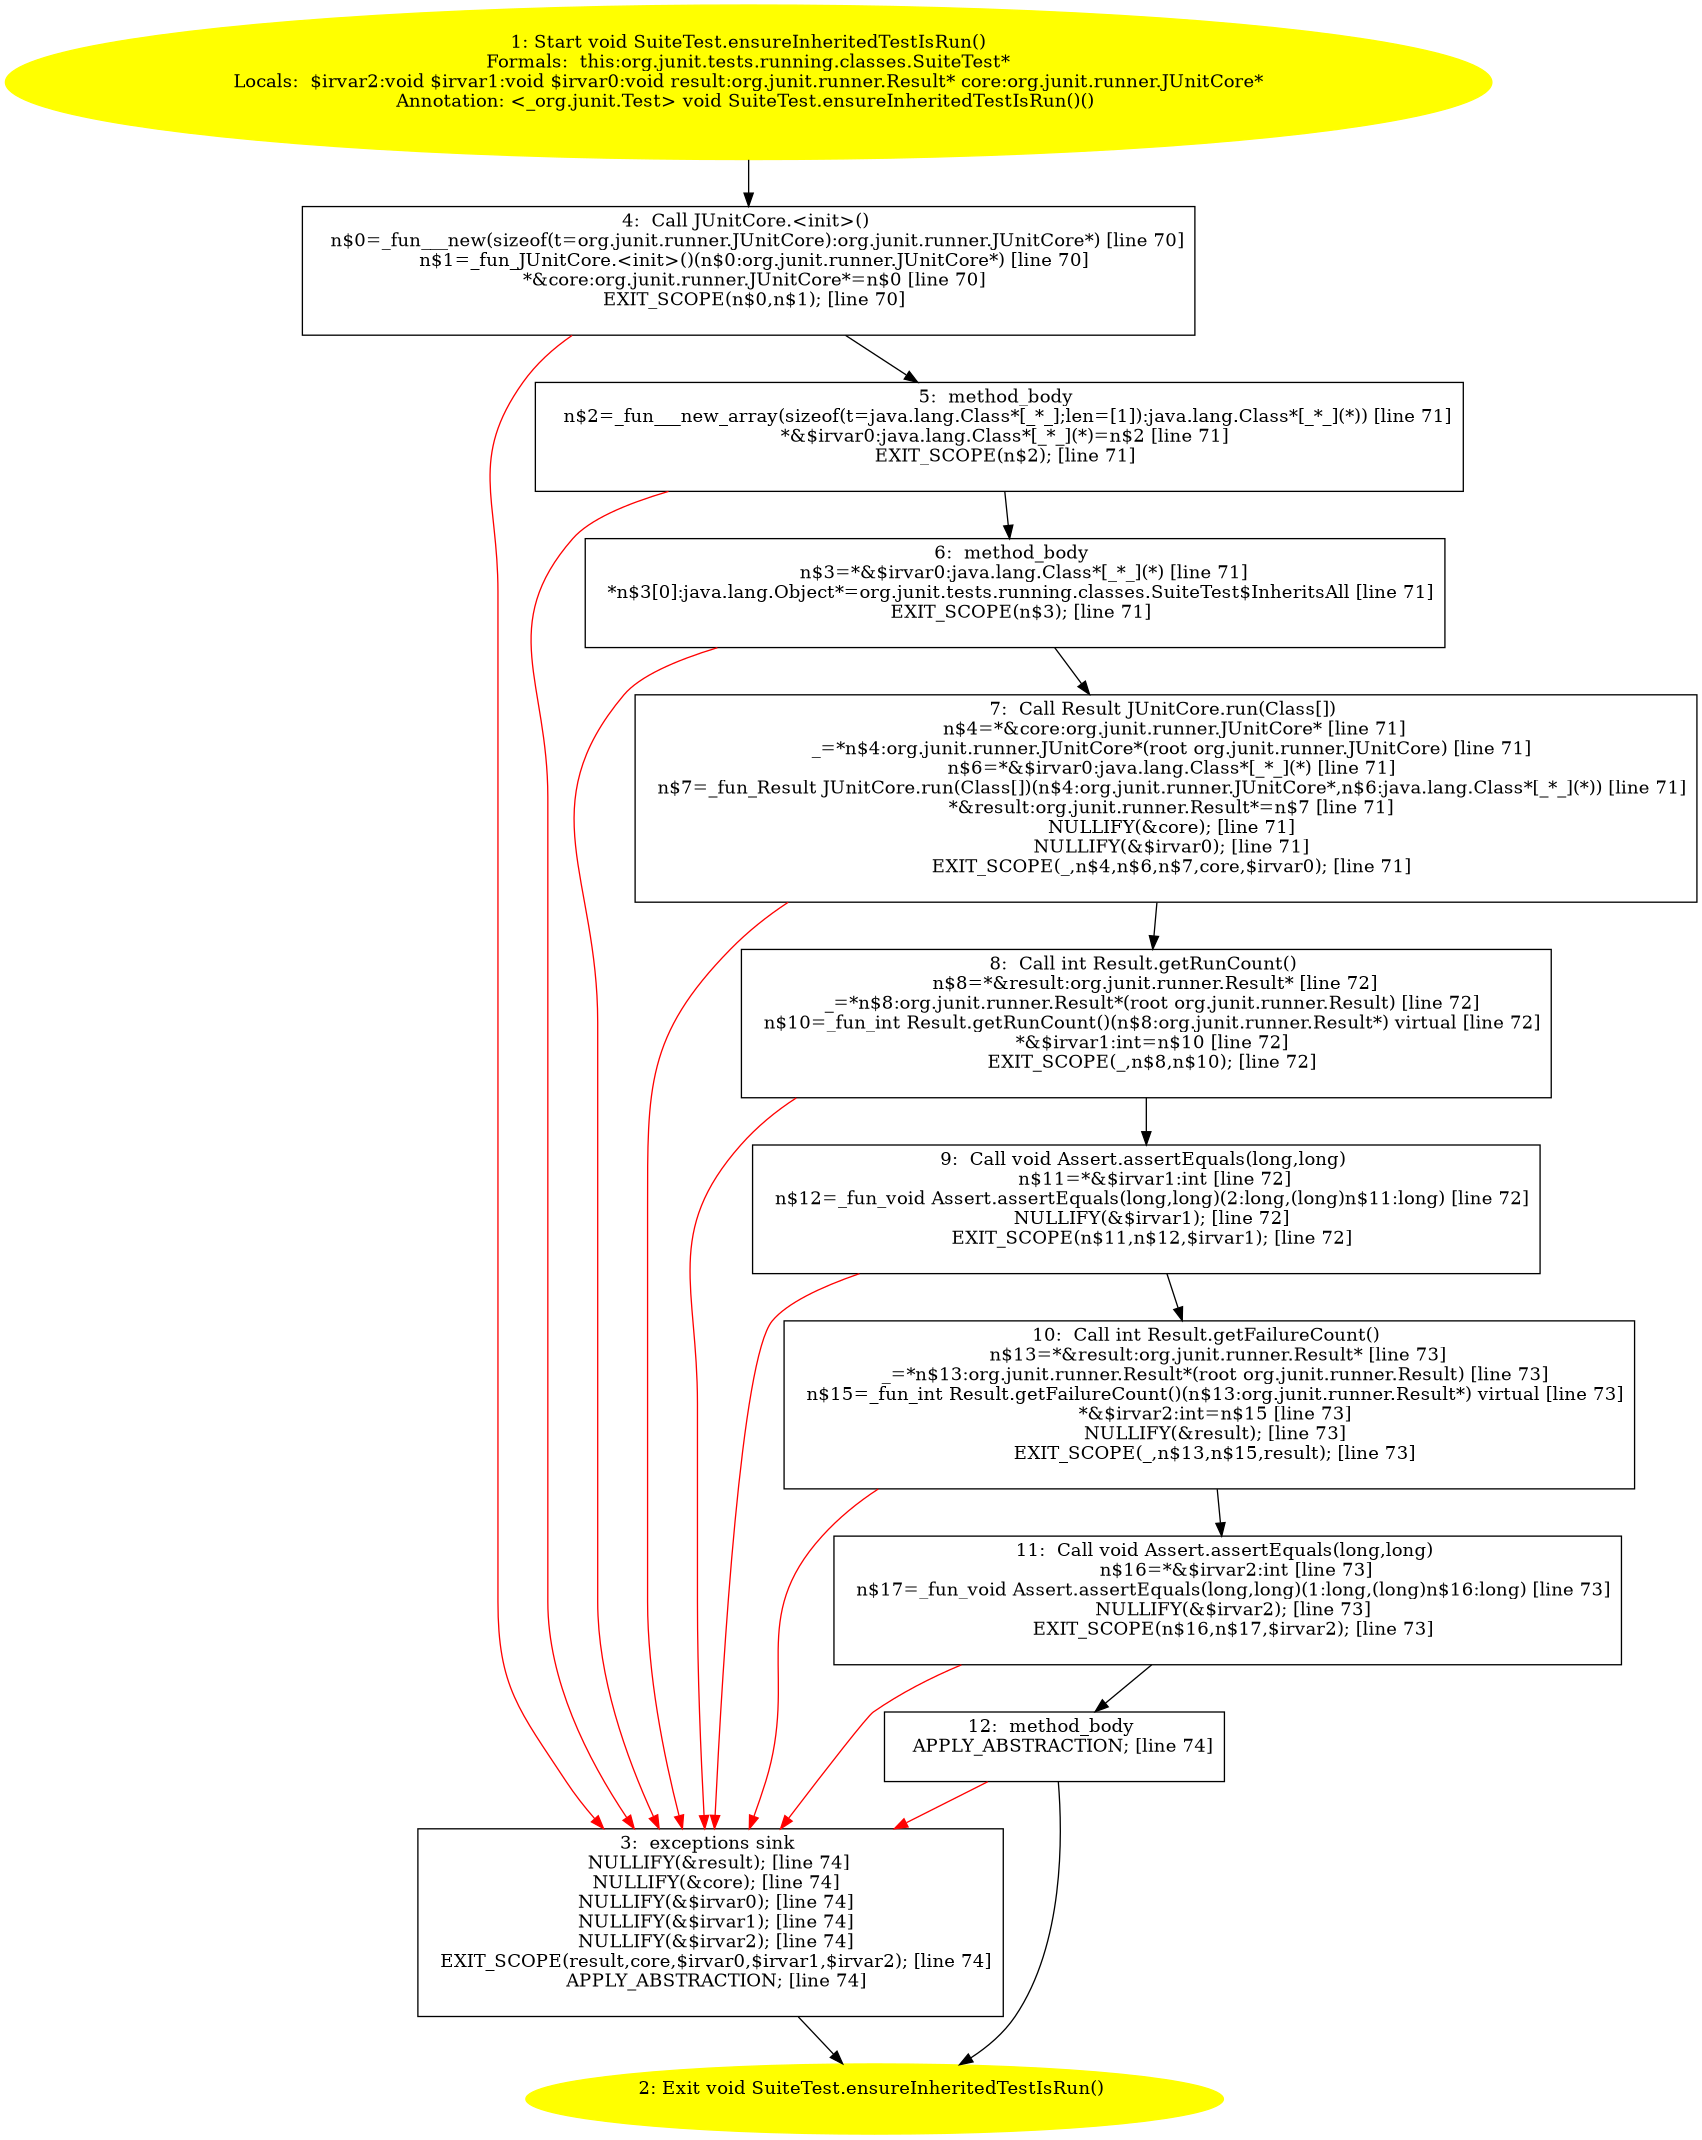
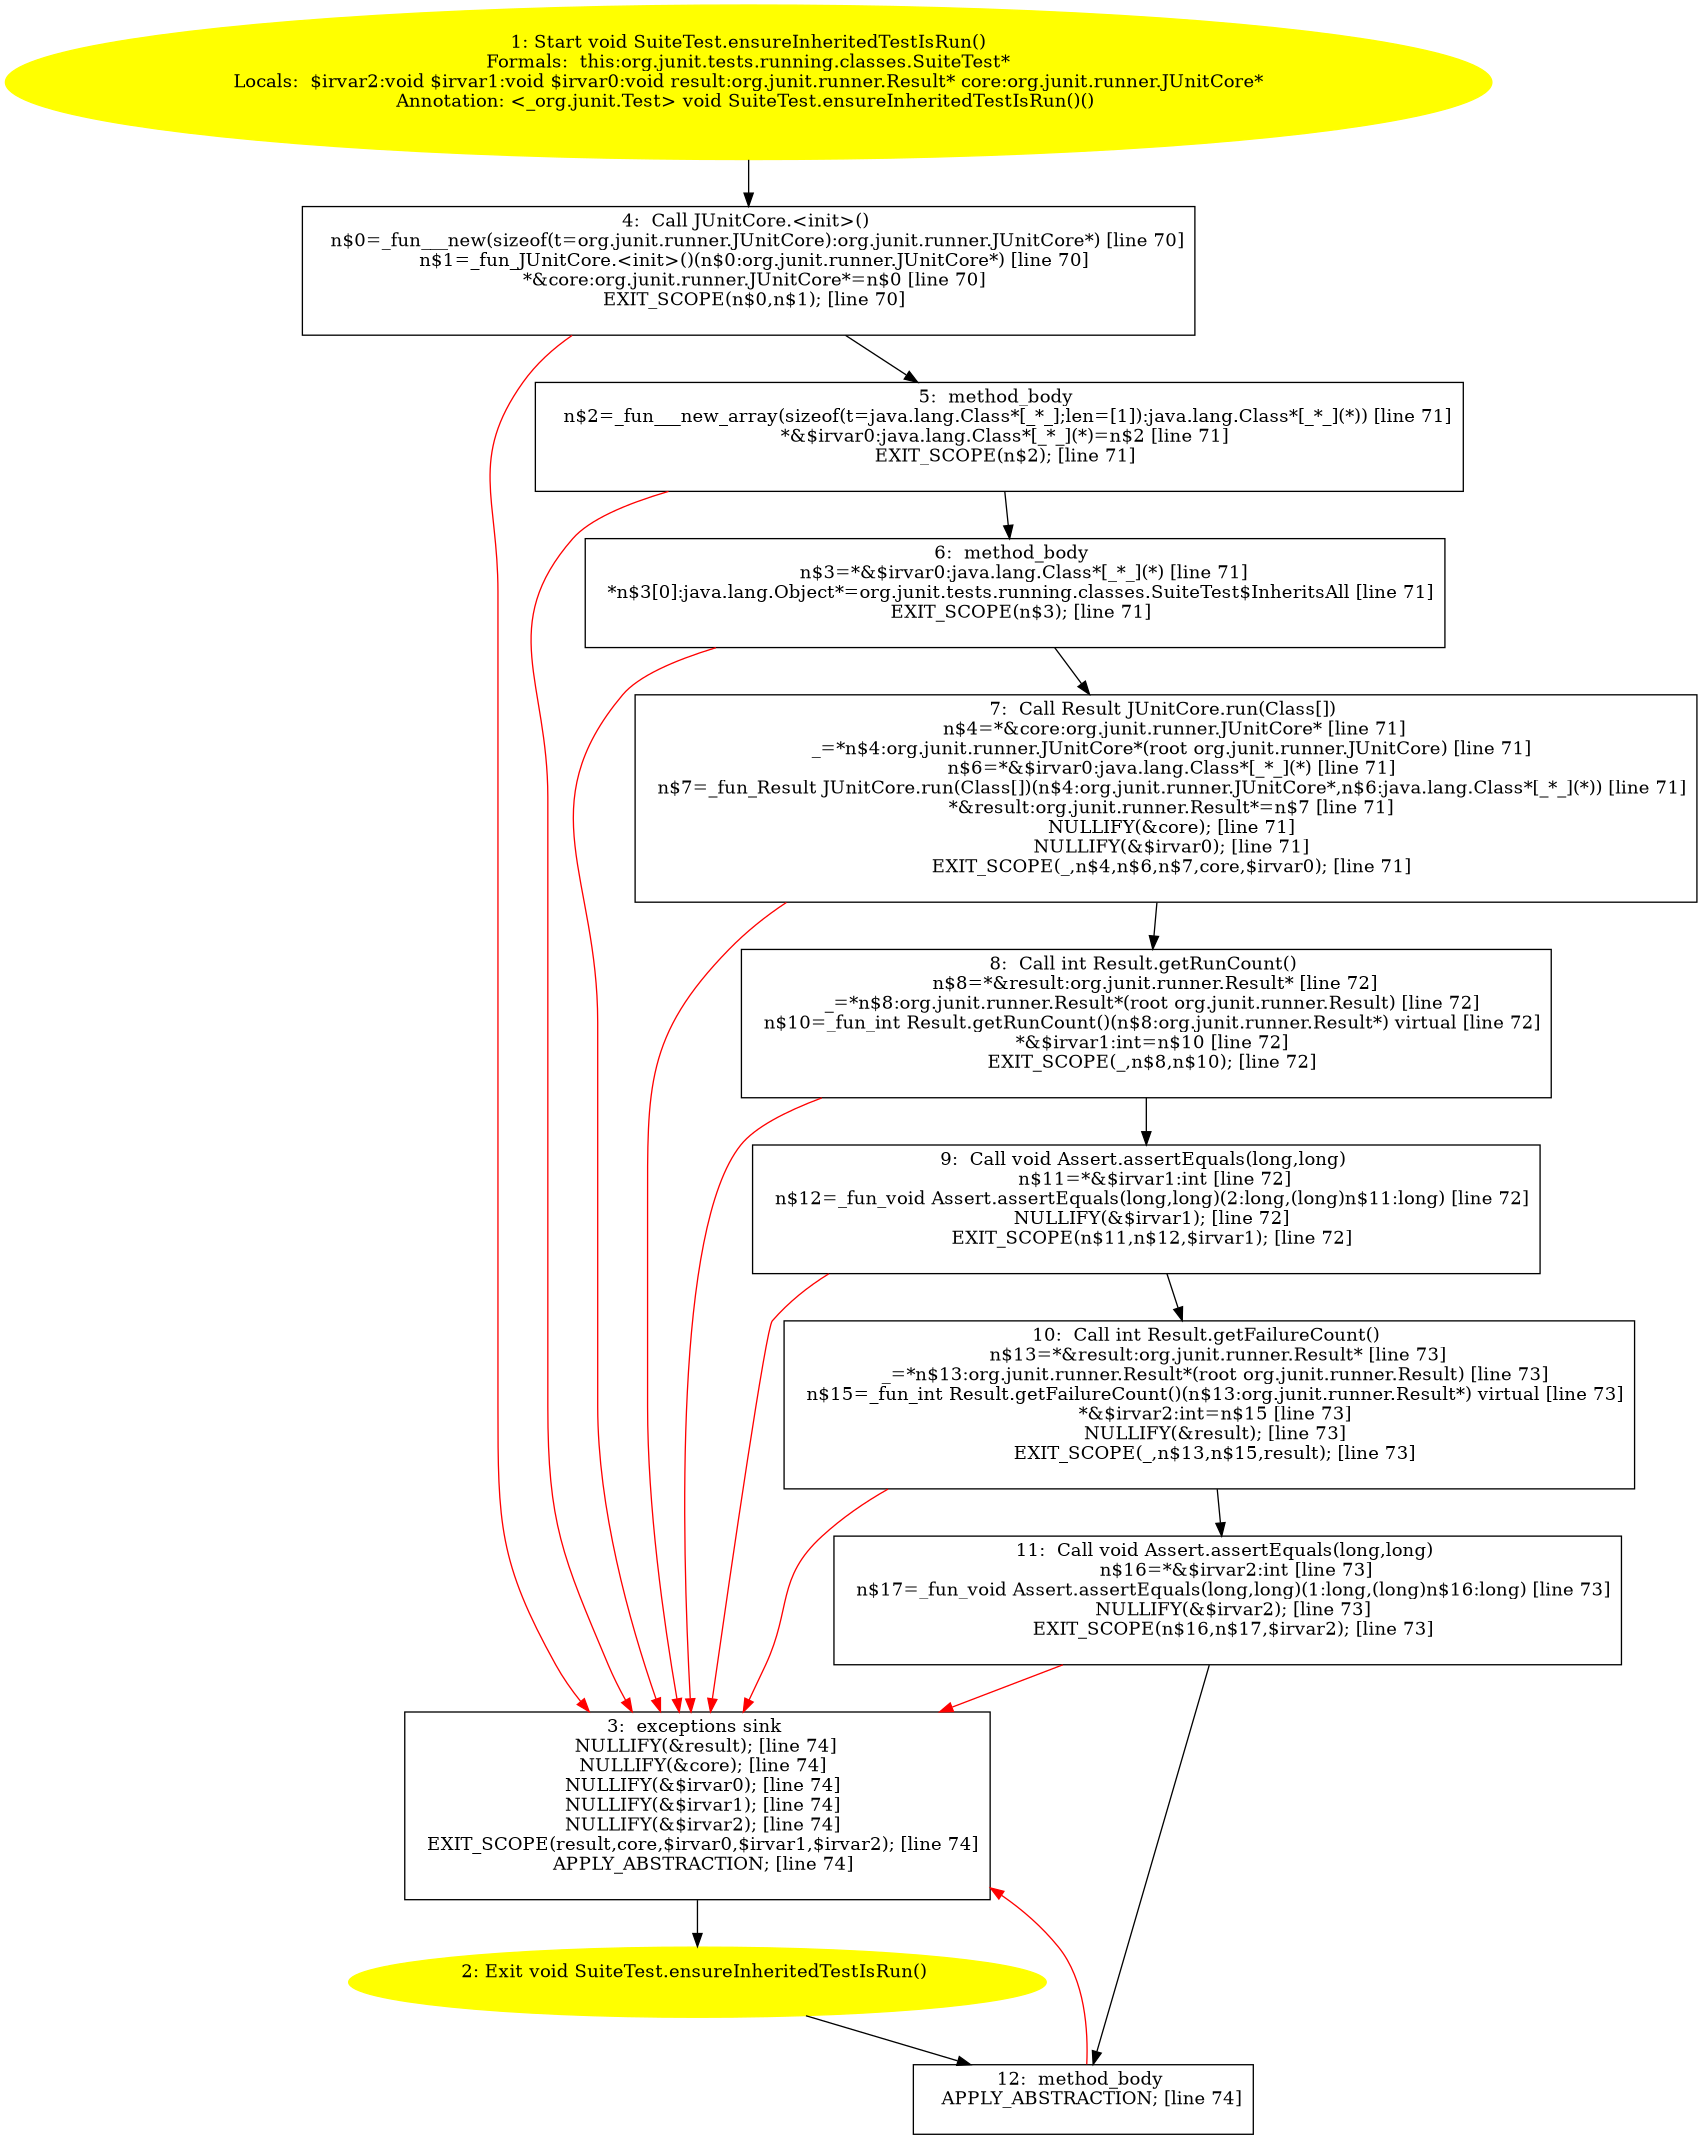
(1049, 1933) -> (882, 2038)
